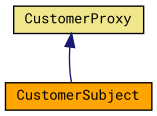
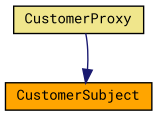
(70, 65) -> (88, 51)
